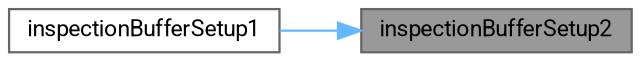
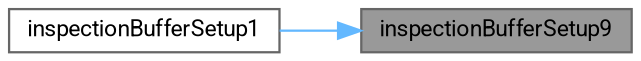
(496, 31) -> (496, 31)
